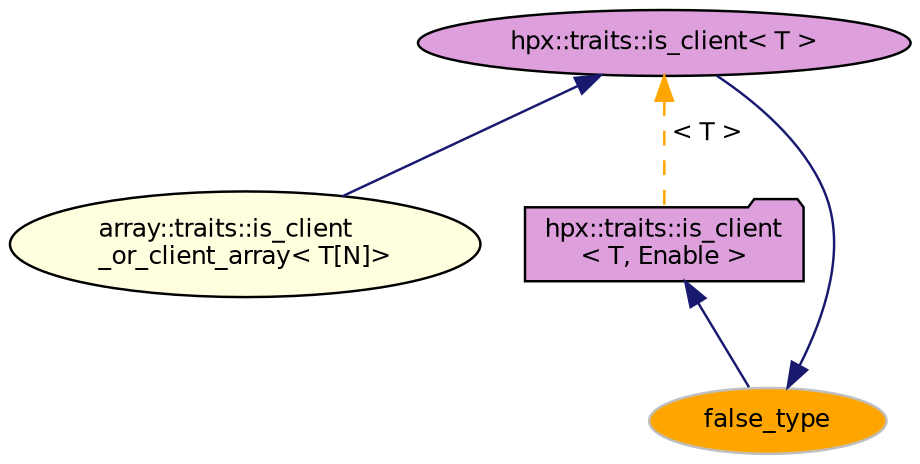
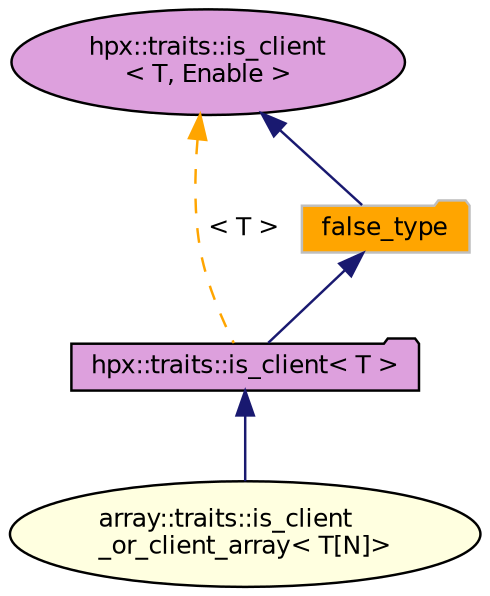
(664, 43) -> (245, 367)
(664, 154) -> (199, 244)
(664, 244) -> (208, 62)
(768, 421) -> (386, 229)
